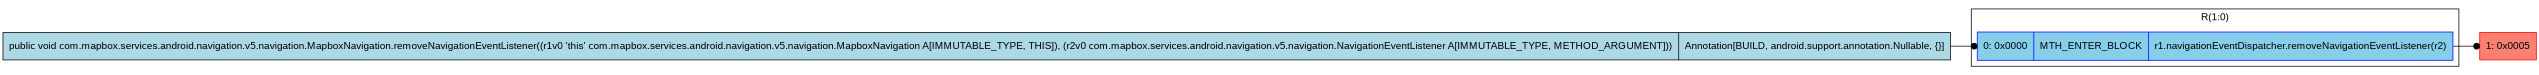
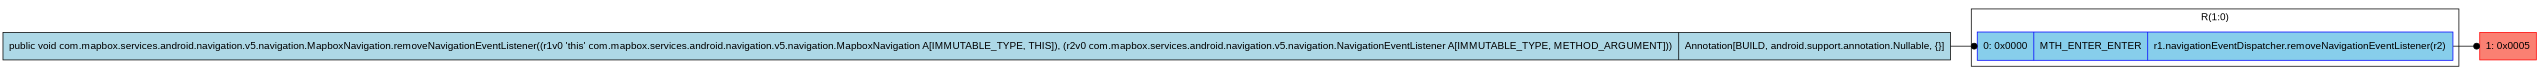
(2091, 46) -> (2091, 46)
